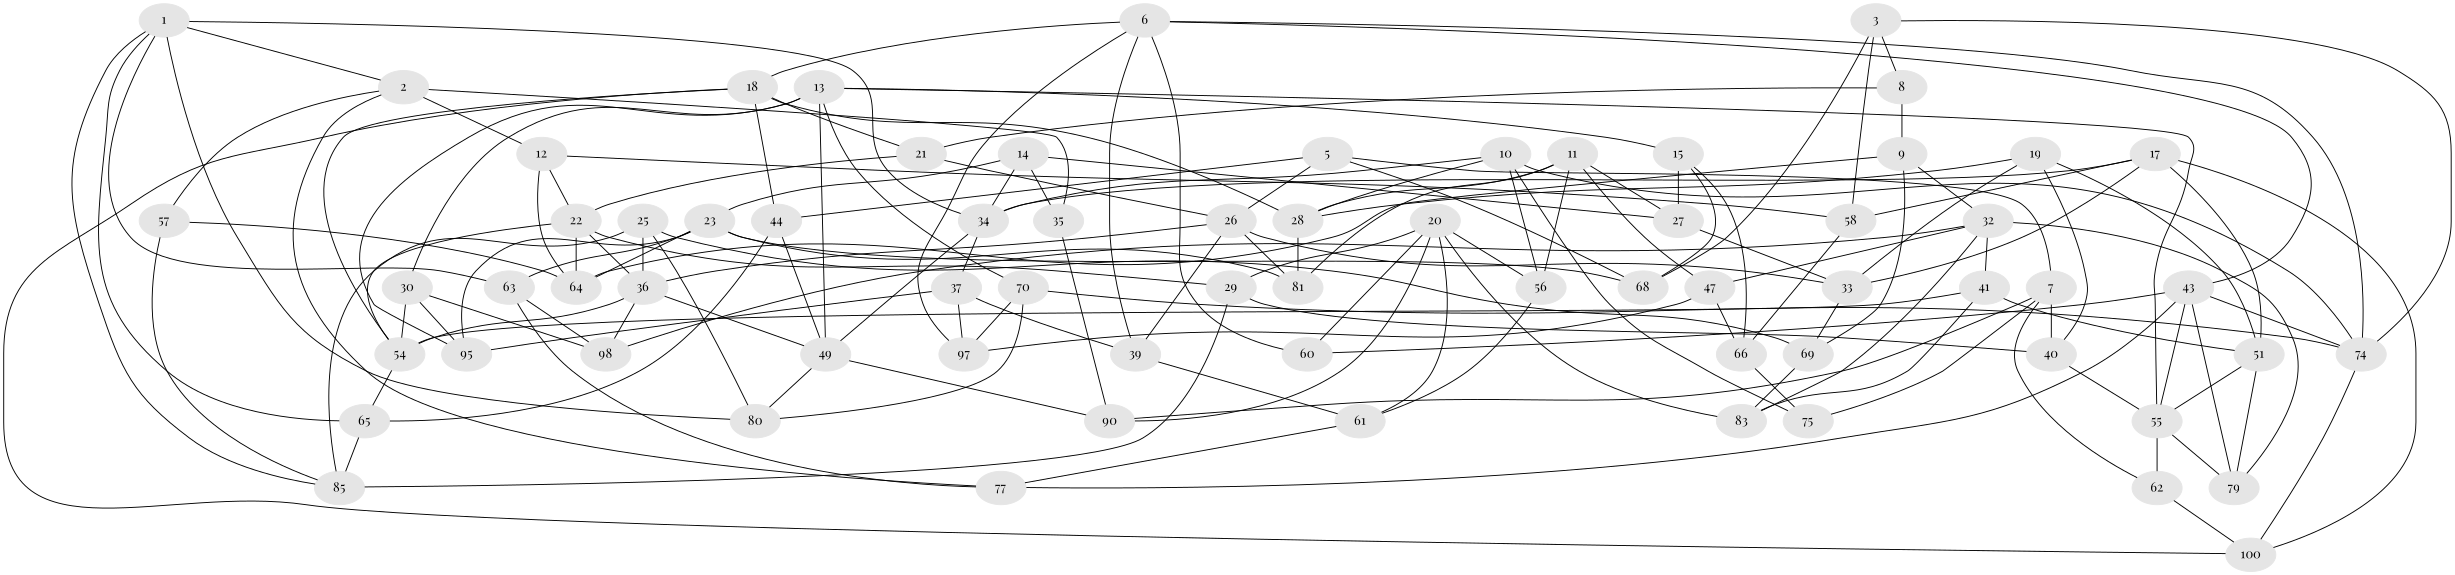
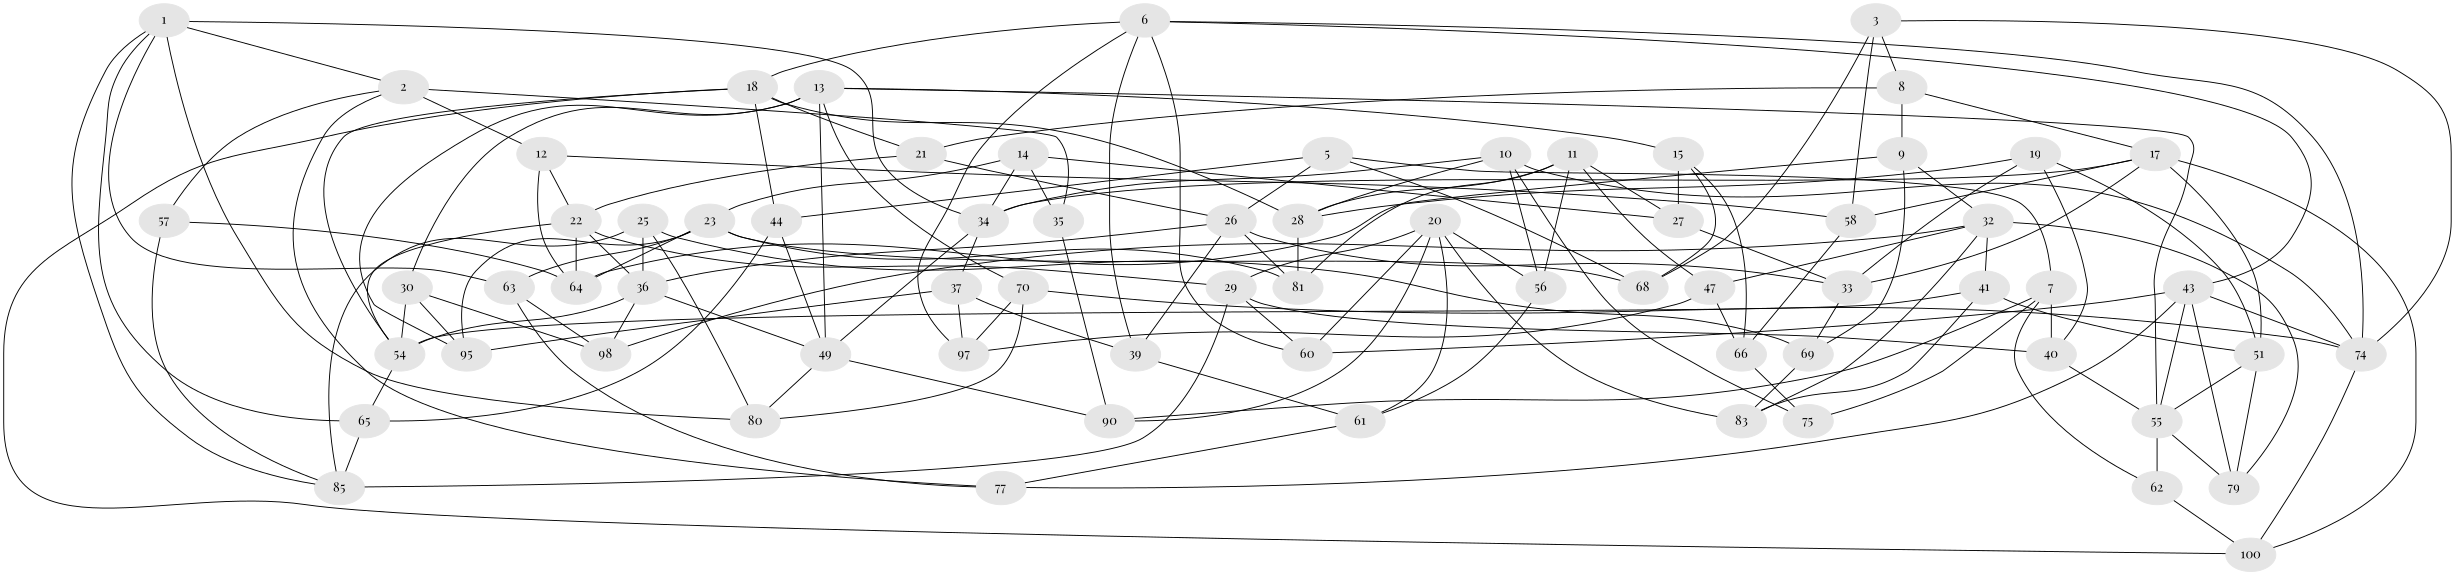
none -> (2003, 114)
none -> (1269, 321)
